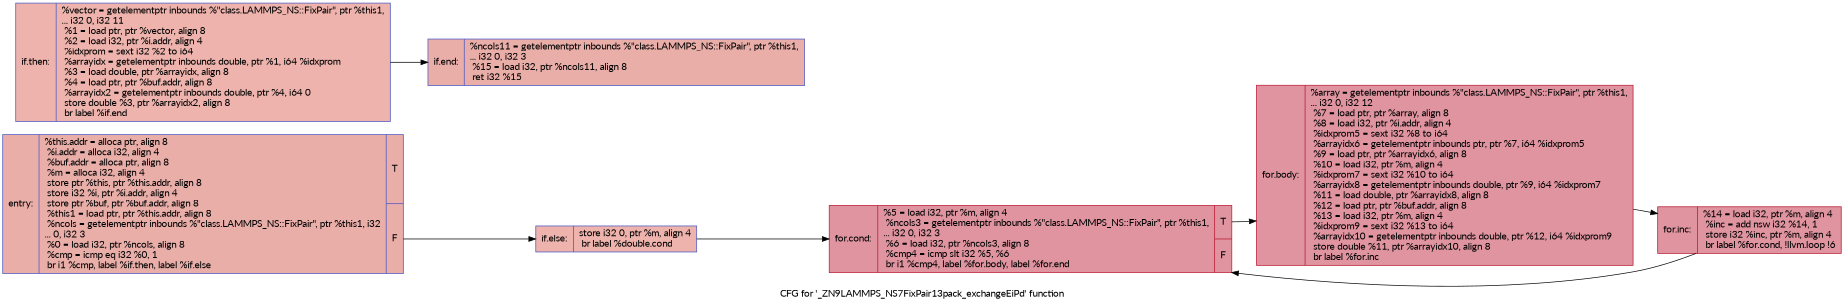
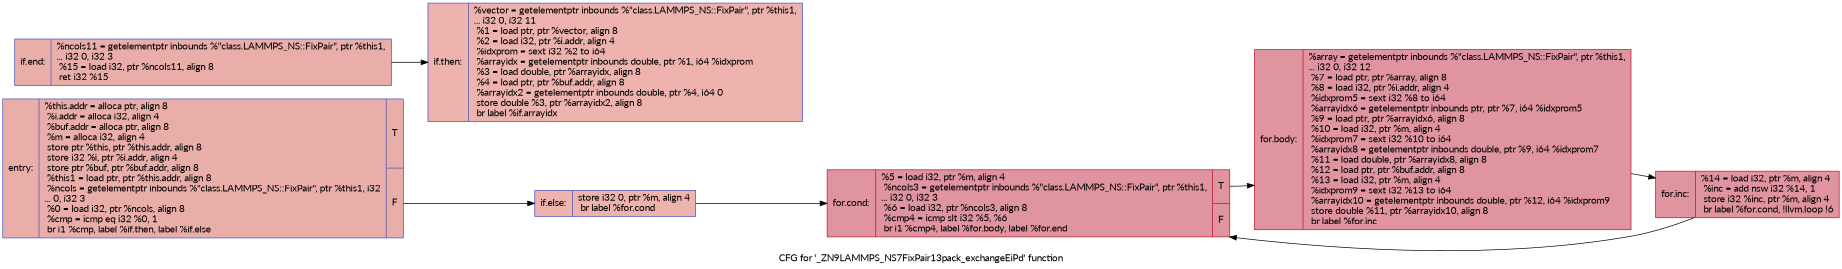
(406, 62) -> (406, 62)
(94, 113) -> (516, 113)
(626, 244) -> (617, 208)
